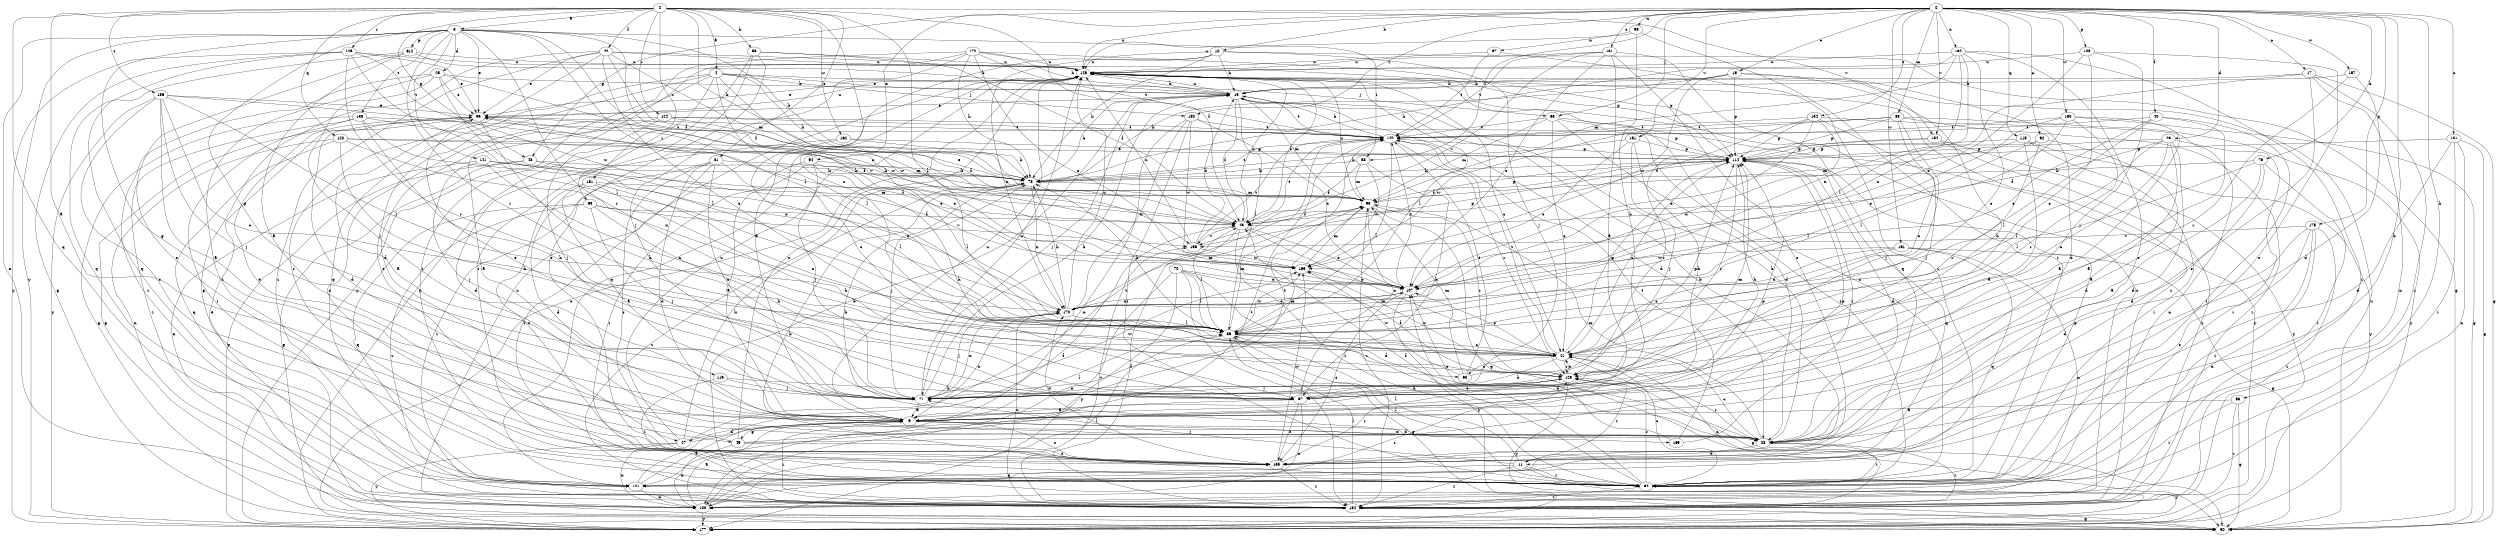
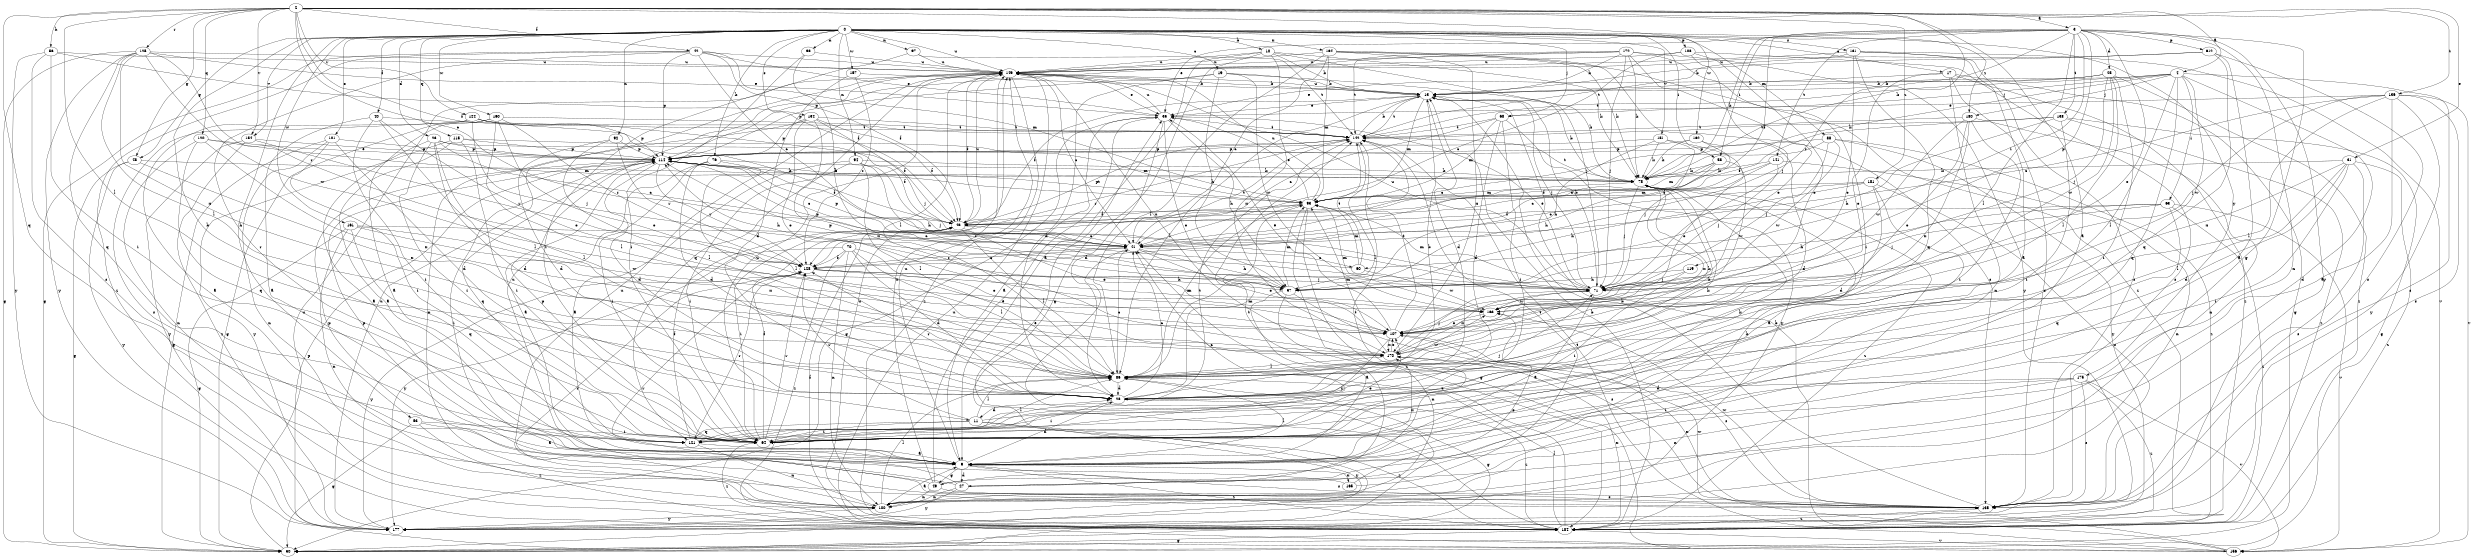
(1567, 42) -> (878, 40)
(875, 84) -> (1887, 84)
(1658, 129) -> (1787, 100)
(728, 209) -> (681, 322)
(1216, 232) -> none
(1740, 280) -> (830, 226)
(784, 335) -> none
none -> (743, 341)
(1375, 520) -> (1038, 413)
